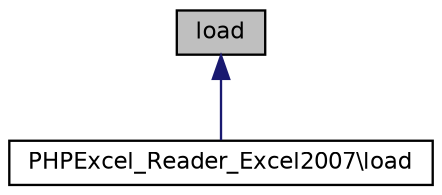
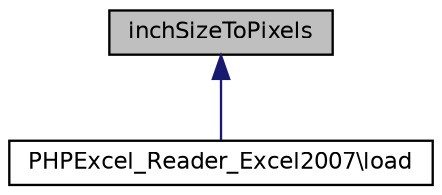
(221, 33) -> (221, 33)
